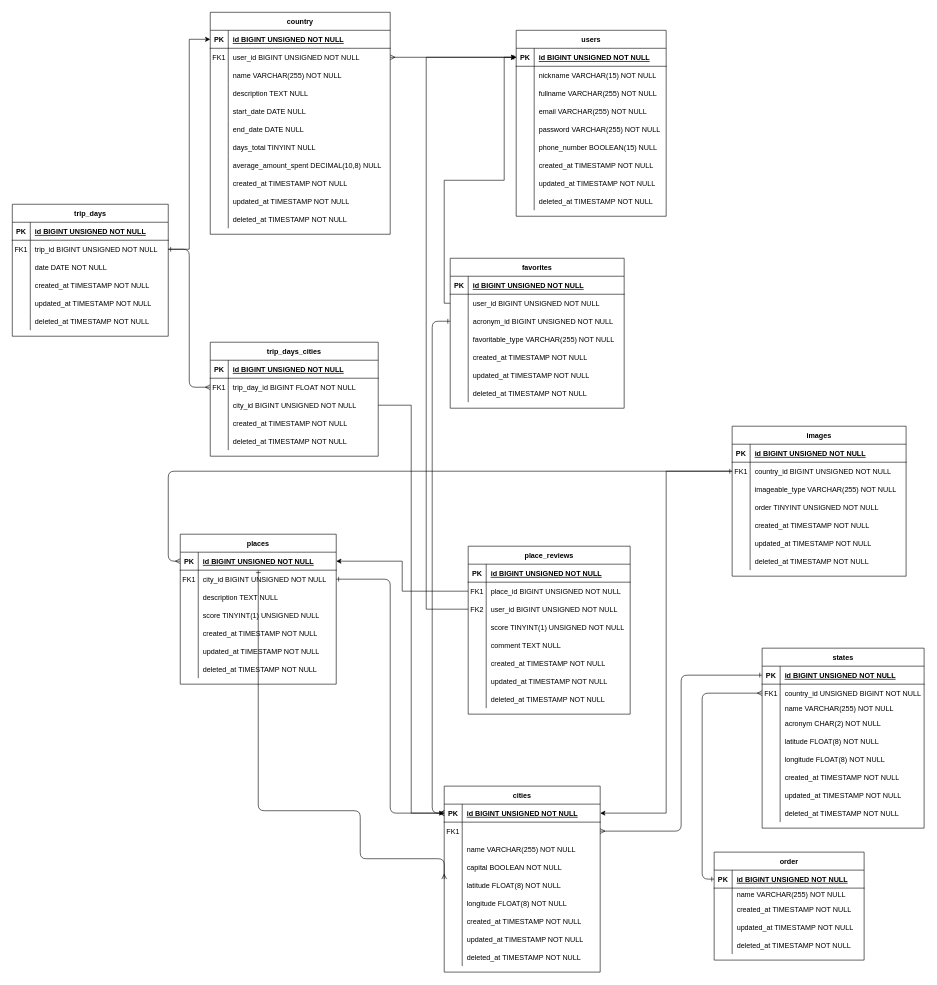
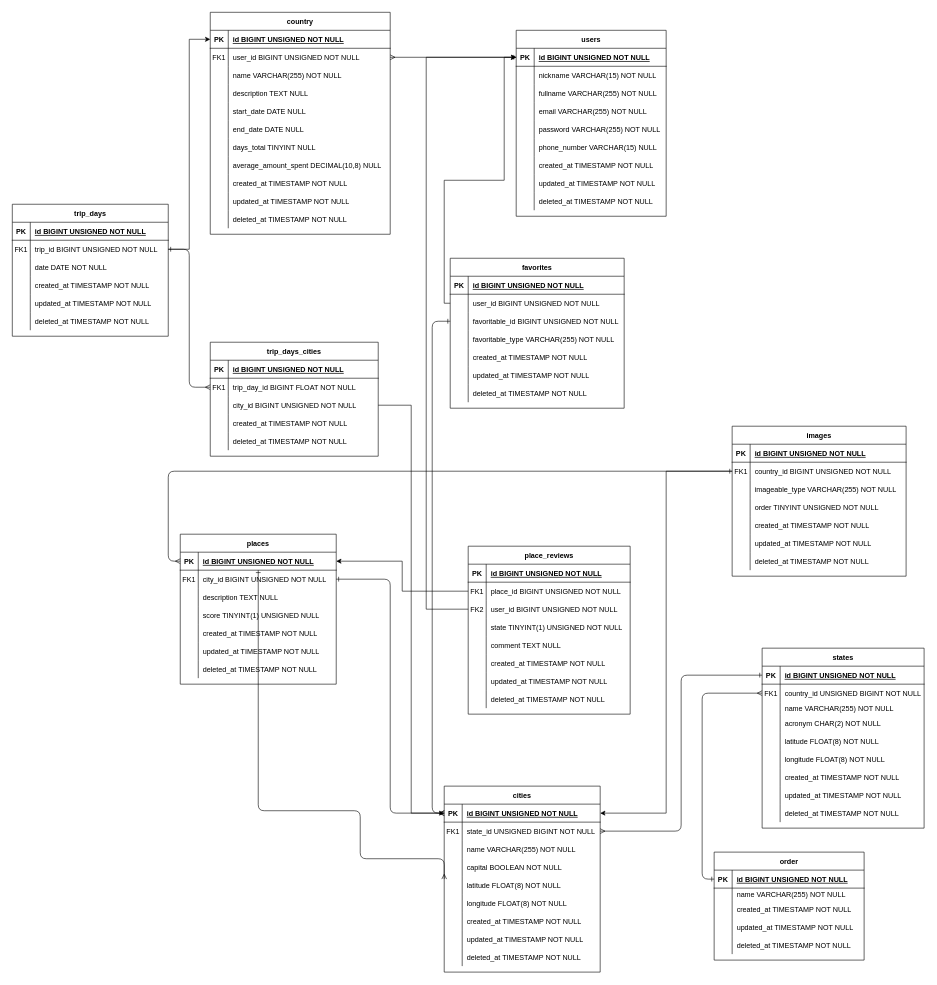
(595, 148) -> (595, 148)
(539, 322) -> (545, 322)
(556, 628) -> (556, 628)
none -> (531, 831)
